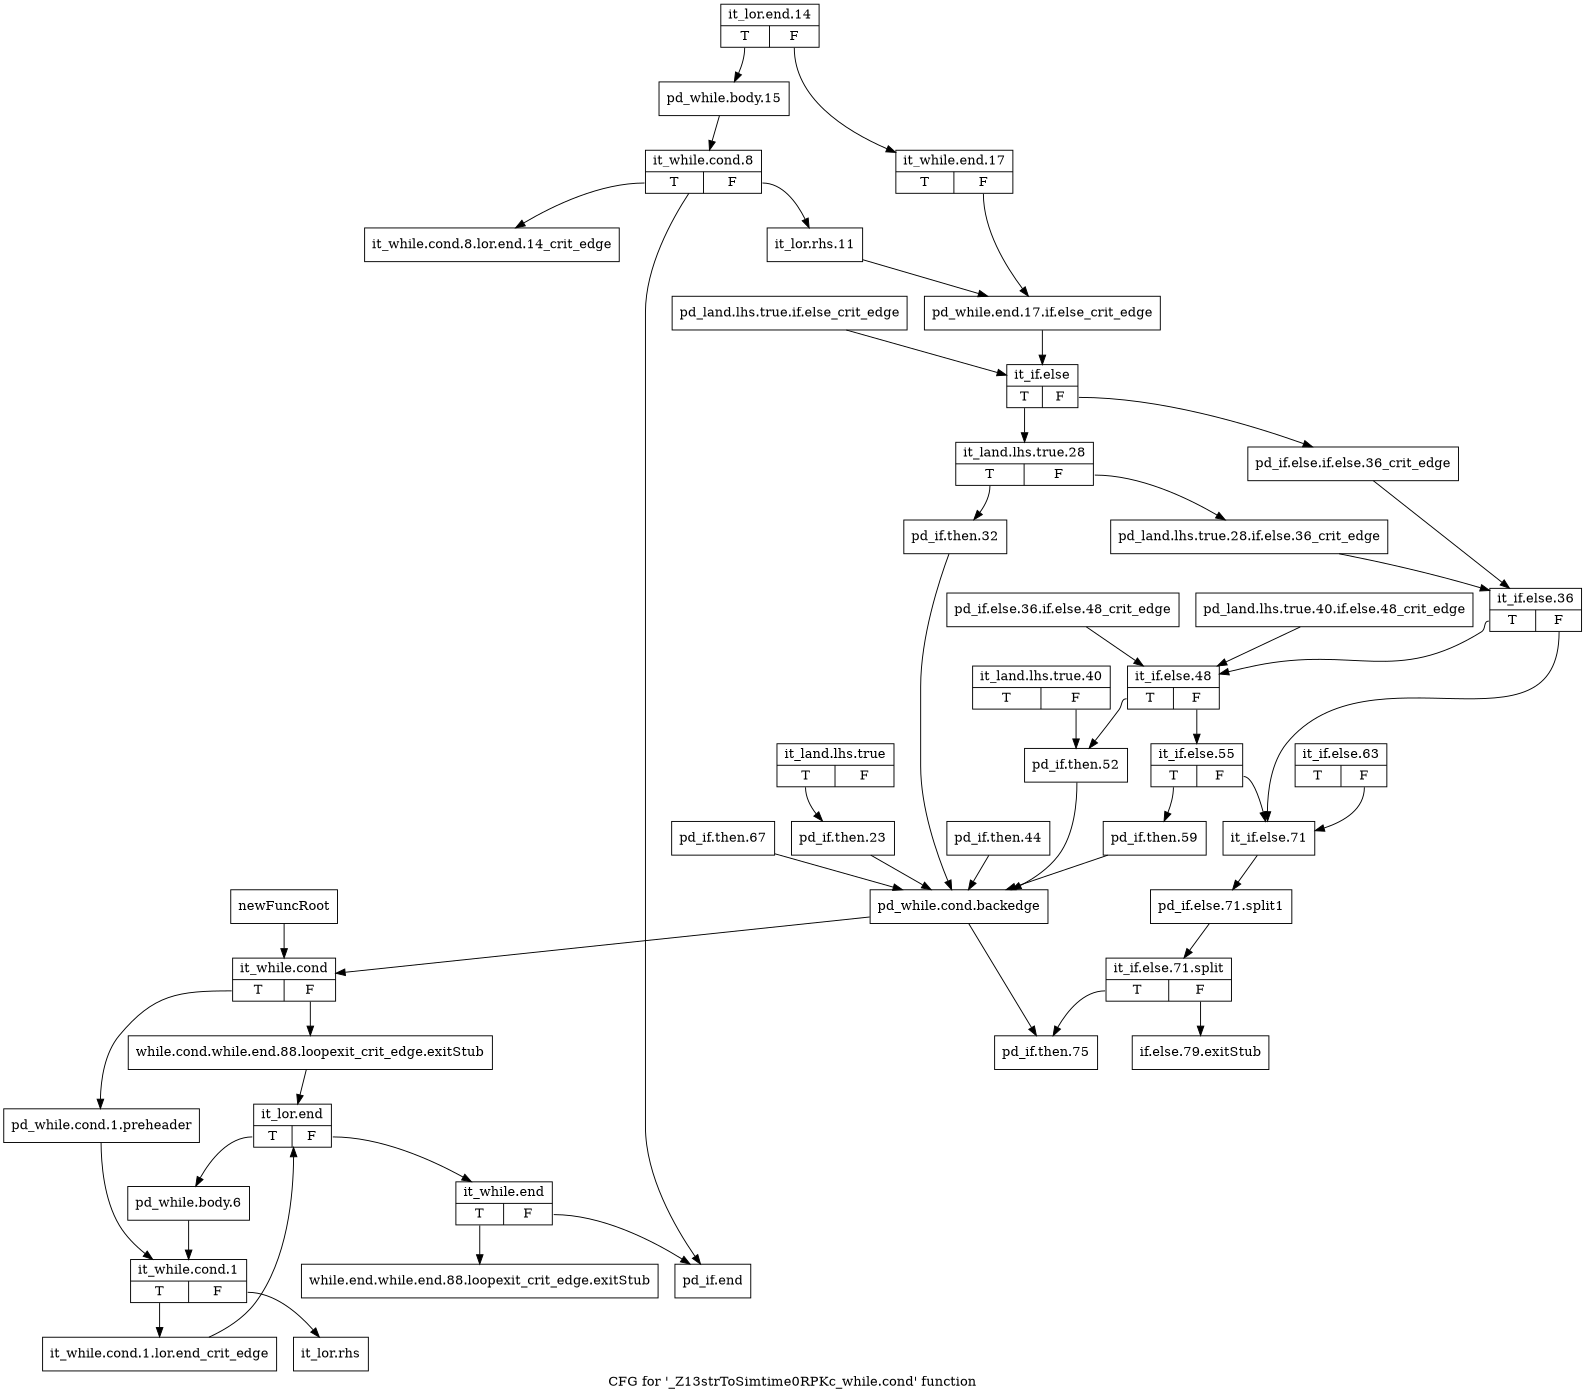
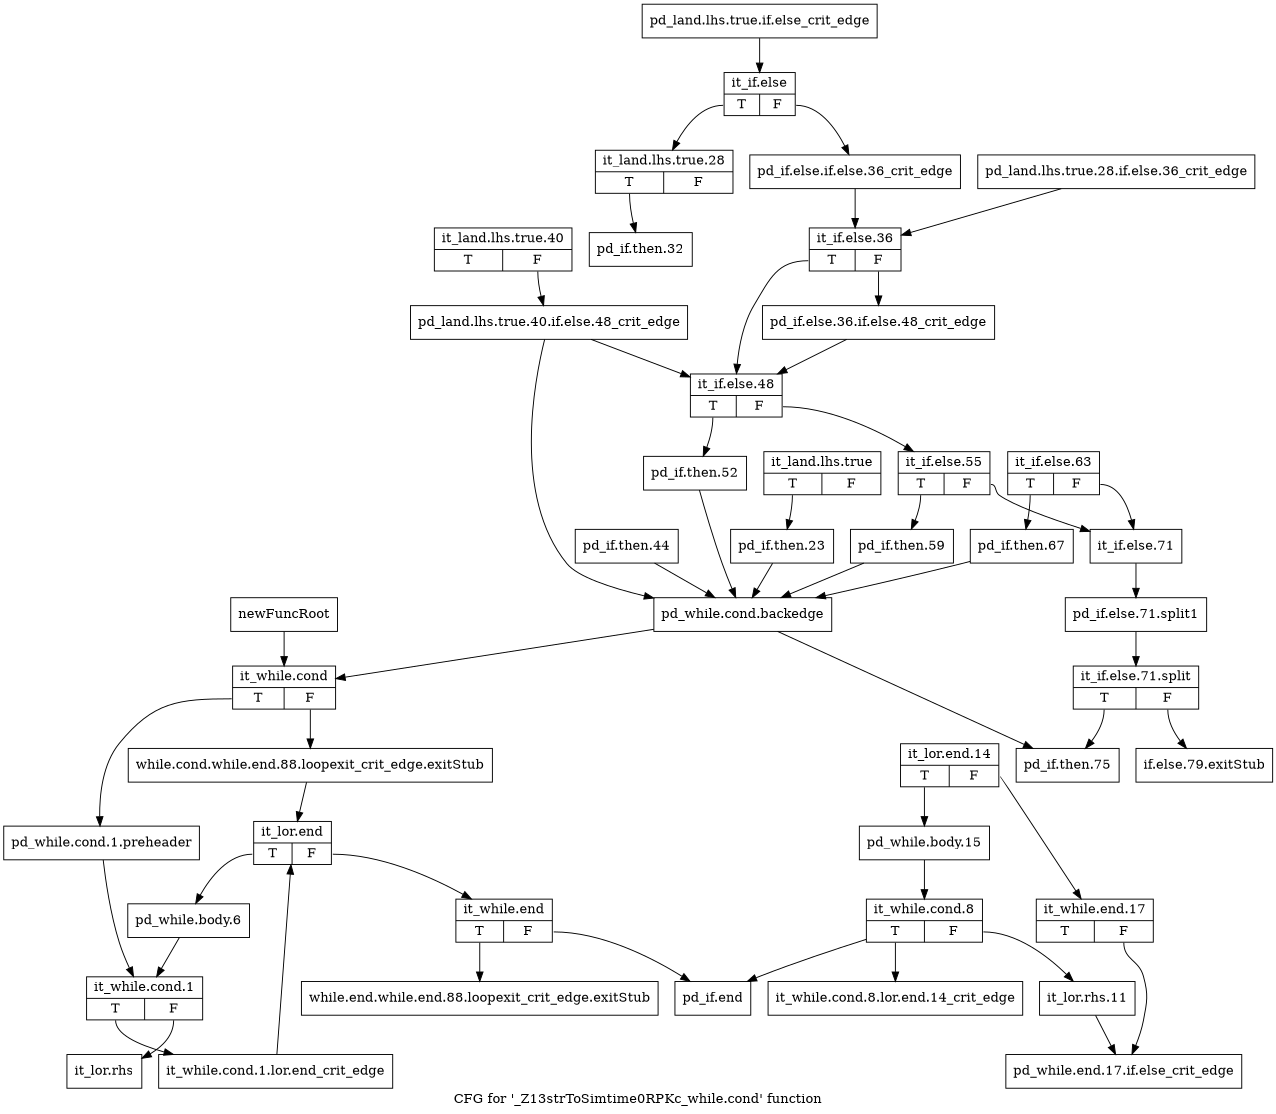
(1042, 343) -> none
(1158, 487) -> none
none -> (1030, 504)
(1400, 699) -> (879, 284)
(921, 718) -> (537, 497)
(1076, 724) -> (539, 284)
